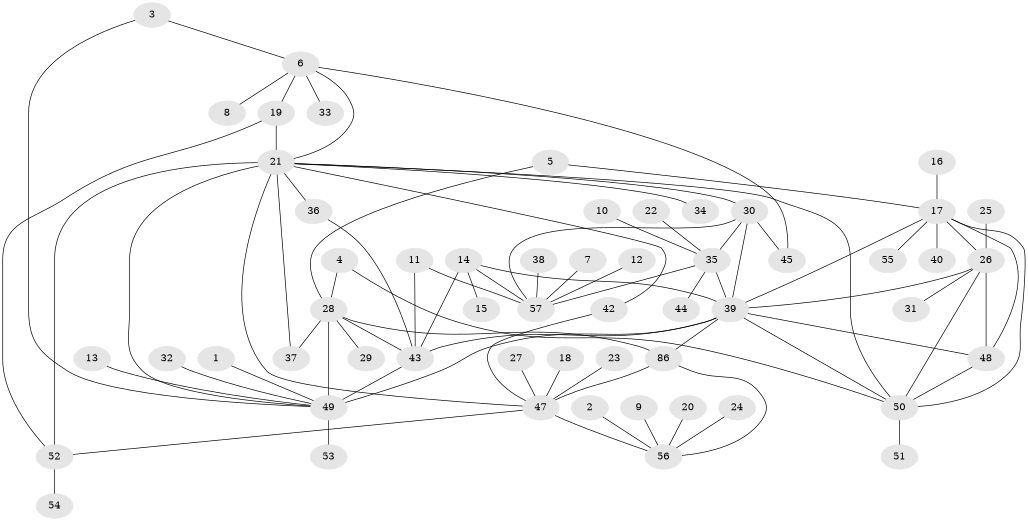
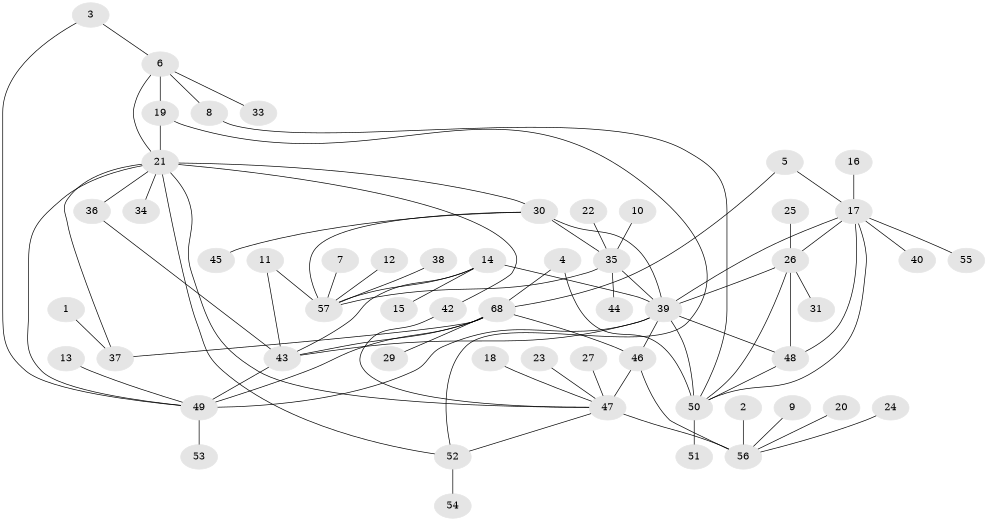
(579, 119) -> none
(662, 184) -> (589, 129)
(329, 310) -> (497, 310)
(167, 359) -> none
(664, 359) -> (638, 359)
(272, 383) -> (91, 334)
